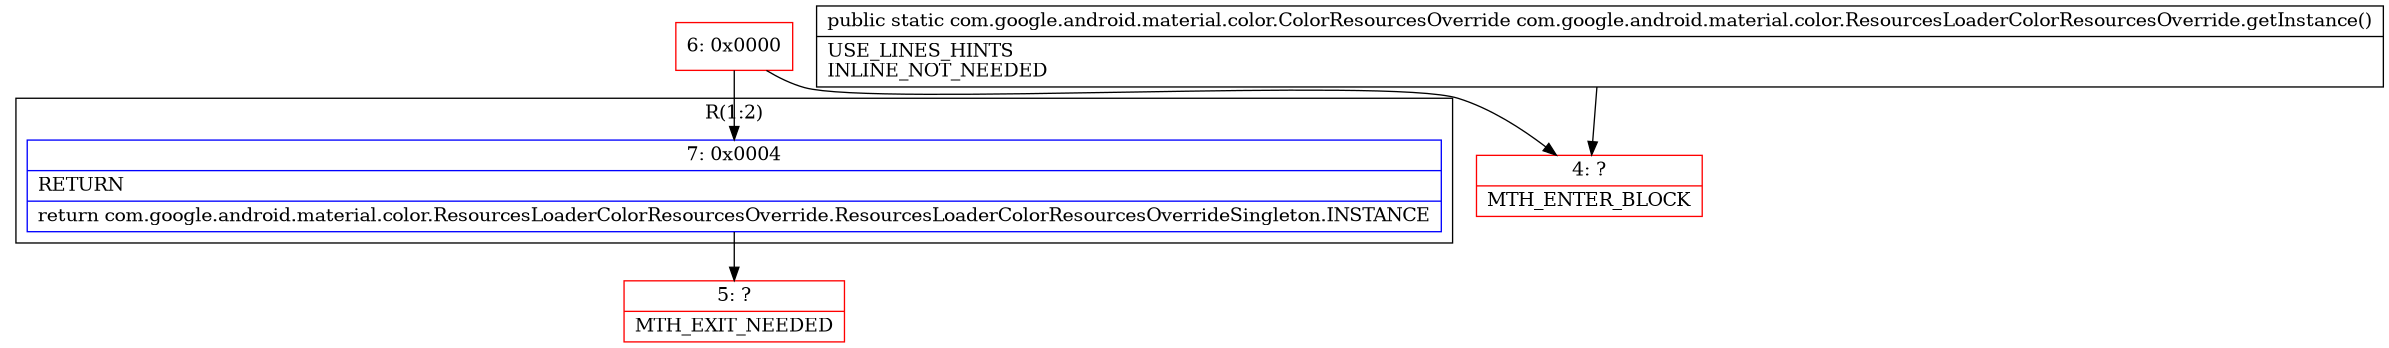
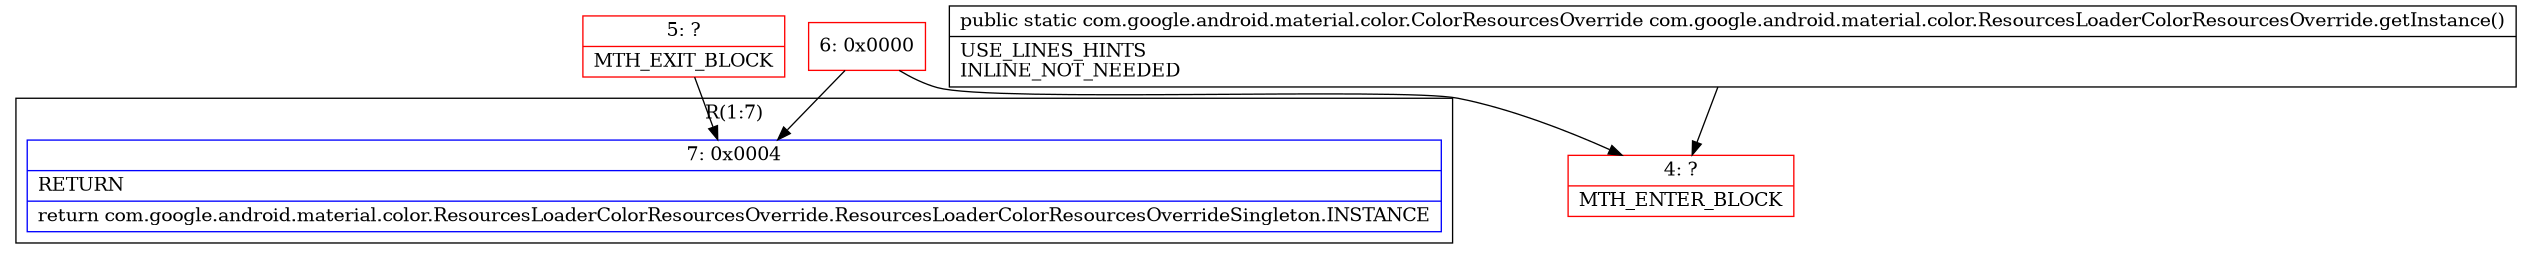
(734, 114) -> (734, 114)
(734, 251) -> (706, 107)
(734, 326) -> (684, 61)
